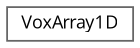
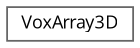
(70, 24) -> (70, 24)
